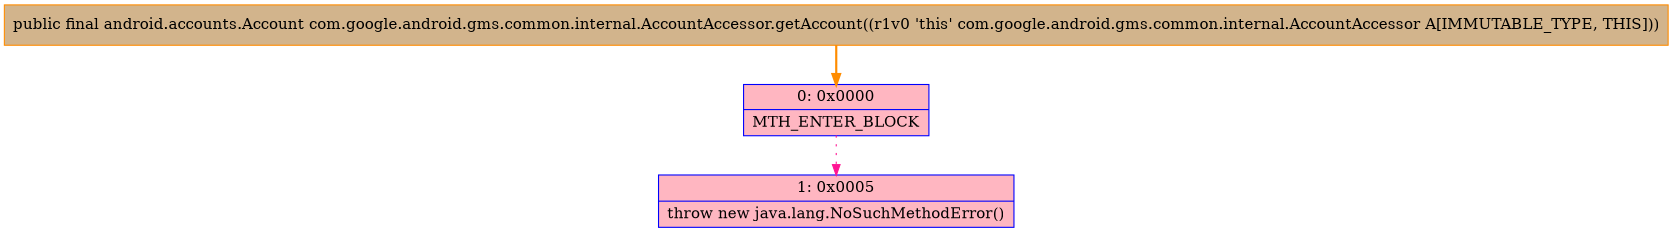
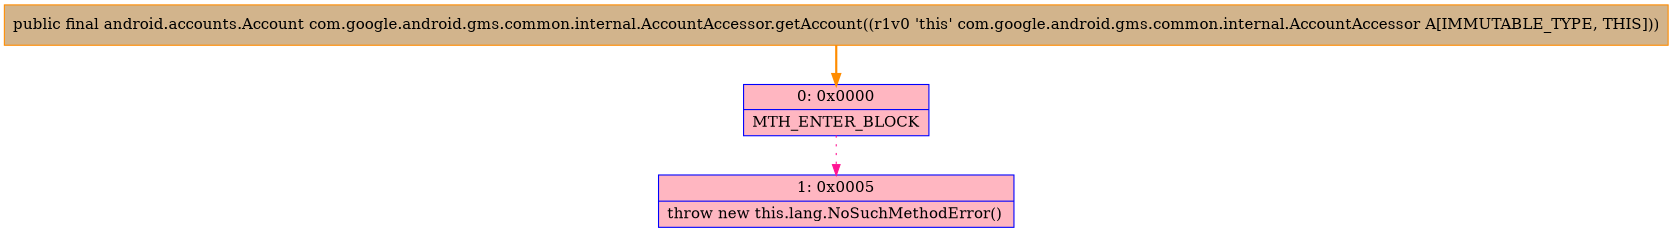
(836, 214) -> (835, 214)
